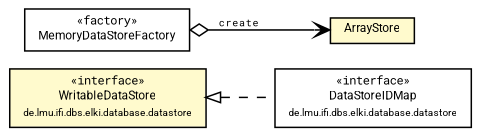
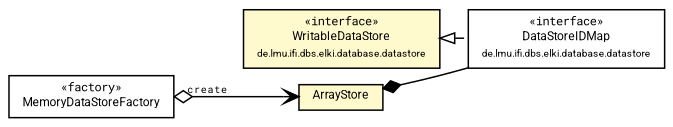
none -> (435, 77)
